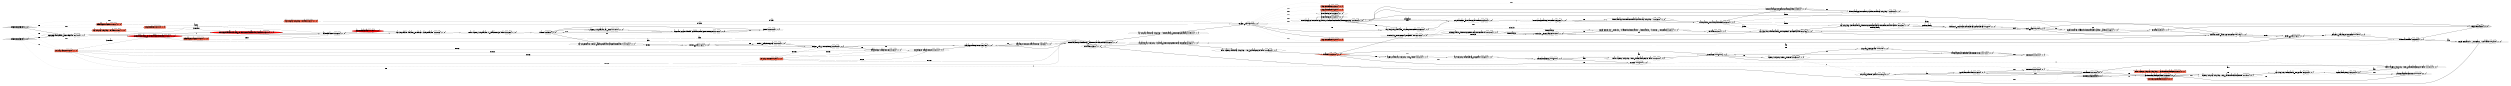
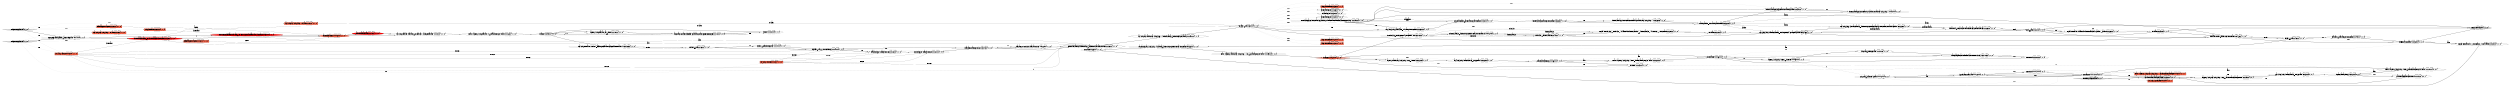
none -> (1332, 14)
(334, 34) -> (334, 36)
